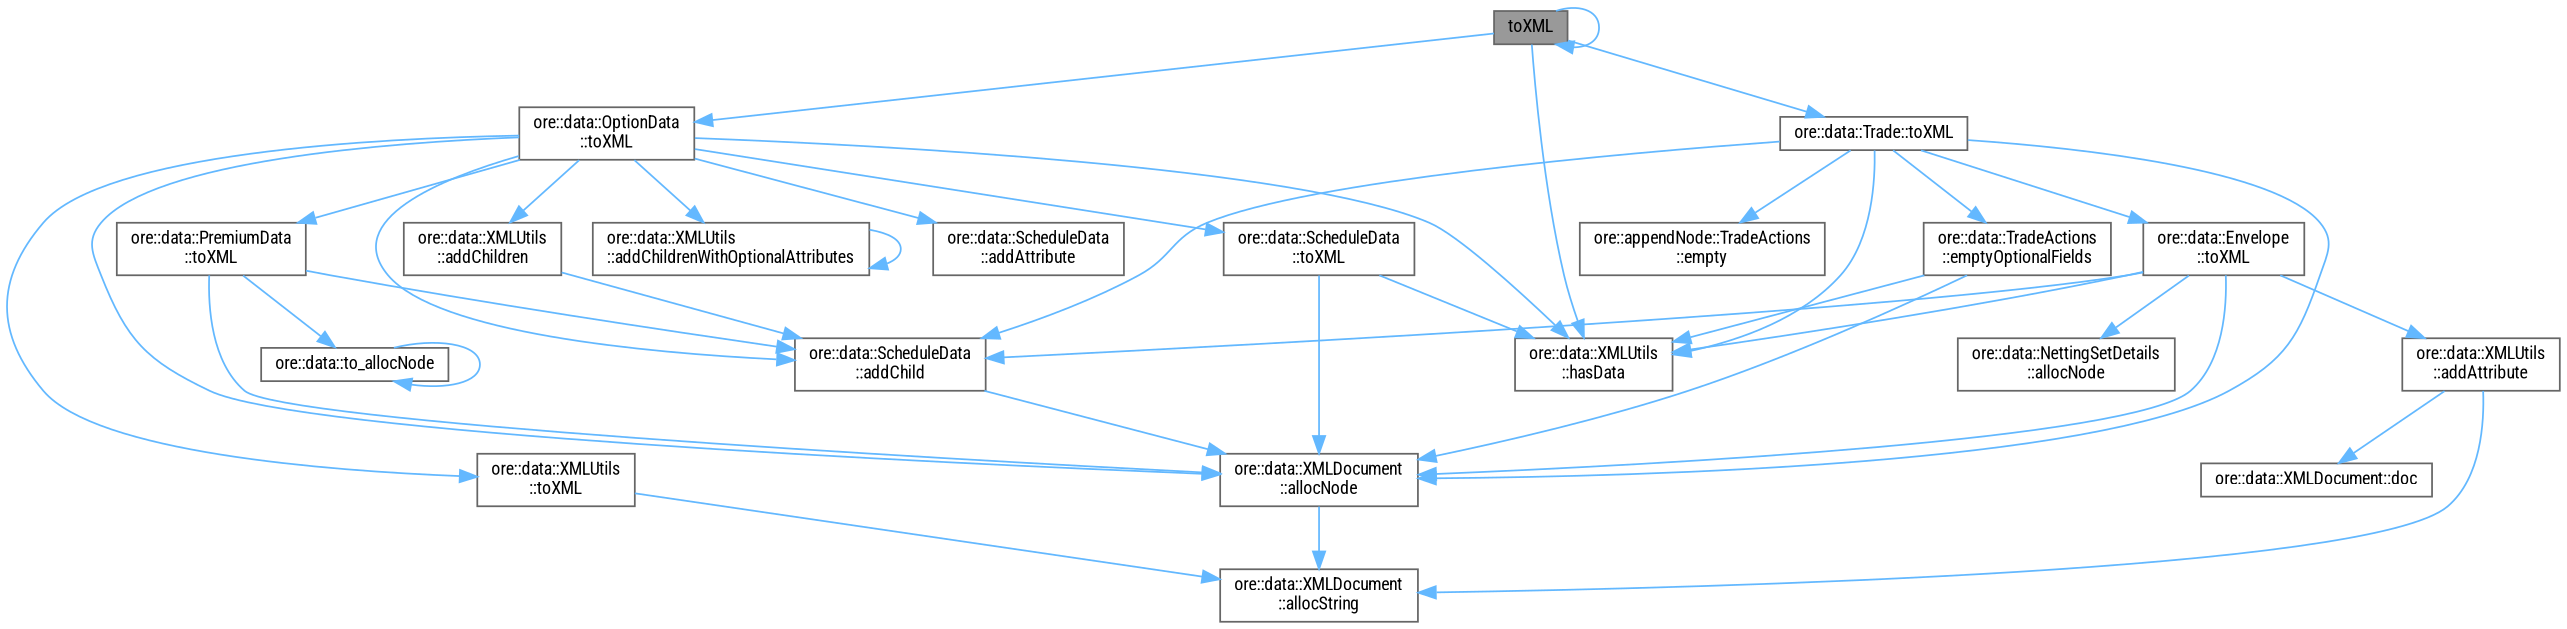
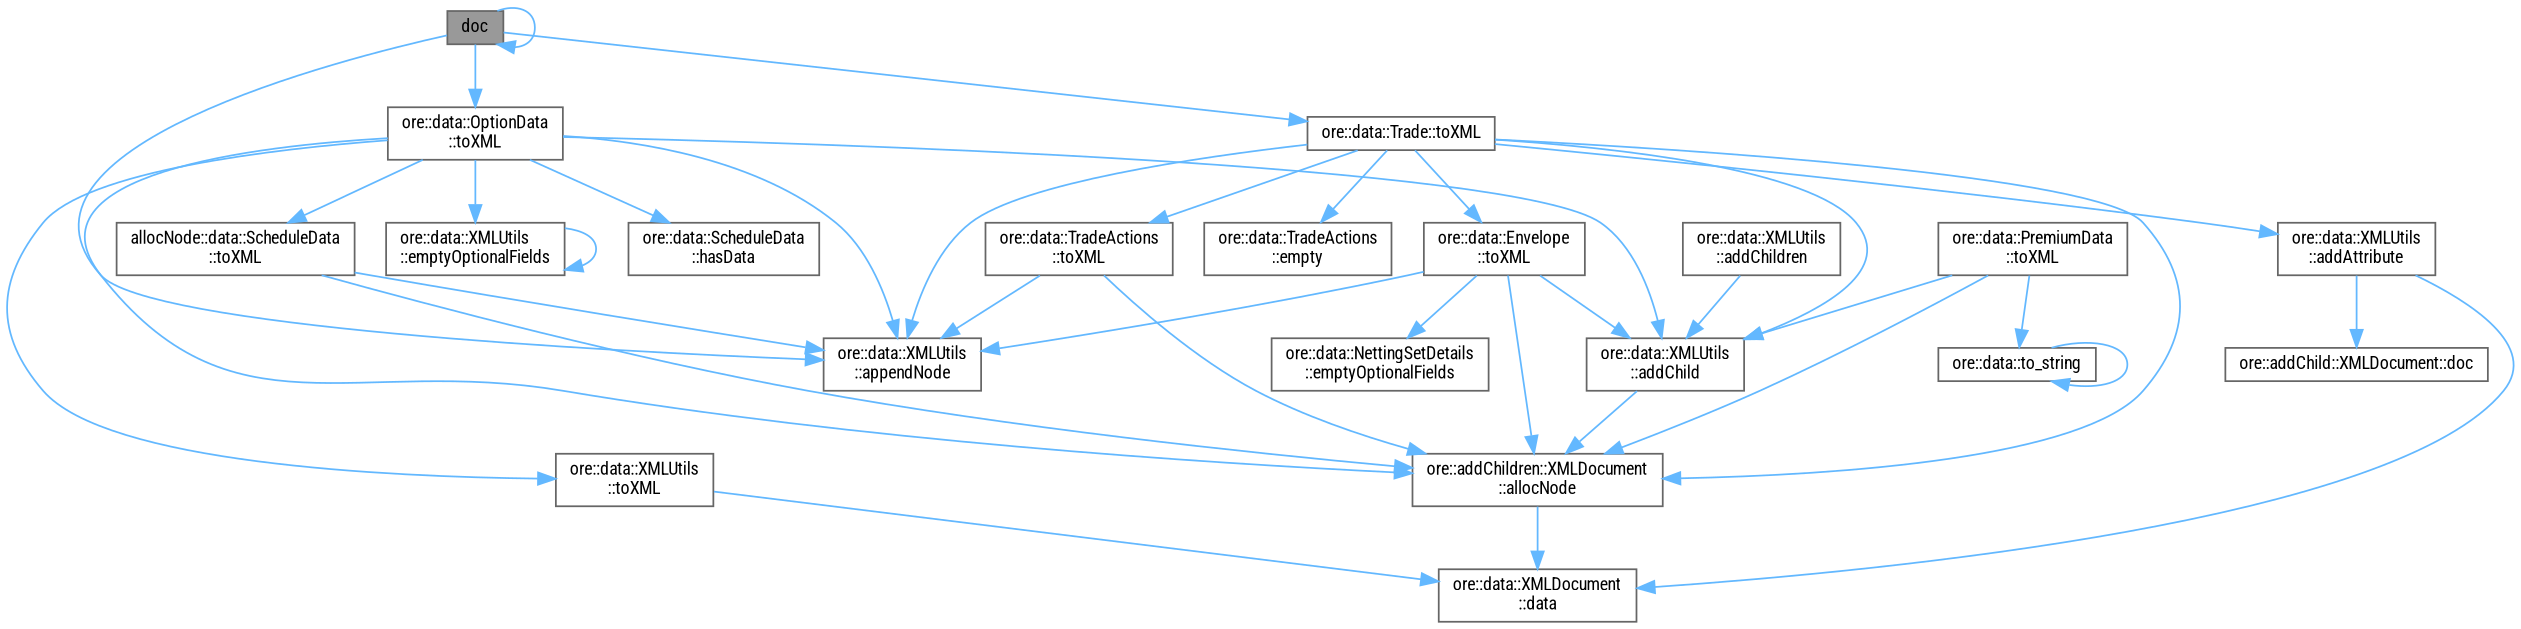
(1531, 28) -> (475, 28)
(551, 185) -> none
(402, 193) -> none
(731, 249) -> (475, 249)
(1029, 249) -> (724, 249)
(1319, 249) -> (236, 249)
(1702, 249) -> (1298, 249)
(2017, 249) -> (1079, 249)
(2344, 303) -> (1878, 184)
(355, 365) -> (2017, 365)
(890, 365) -> (1665, 365)
(1594, 365) -> (902, 365)
(2066, 365) -> (1380, 365)
(1319, 480) -> (1538, 480)
(2316, 480) -> (2357, 365)
(1319, 596) -> (1538, 596)
